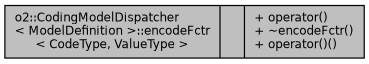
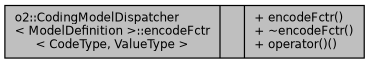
(292, 18) -> (299, 18)
